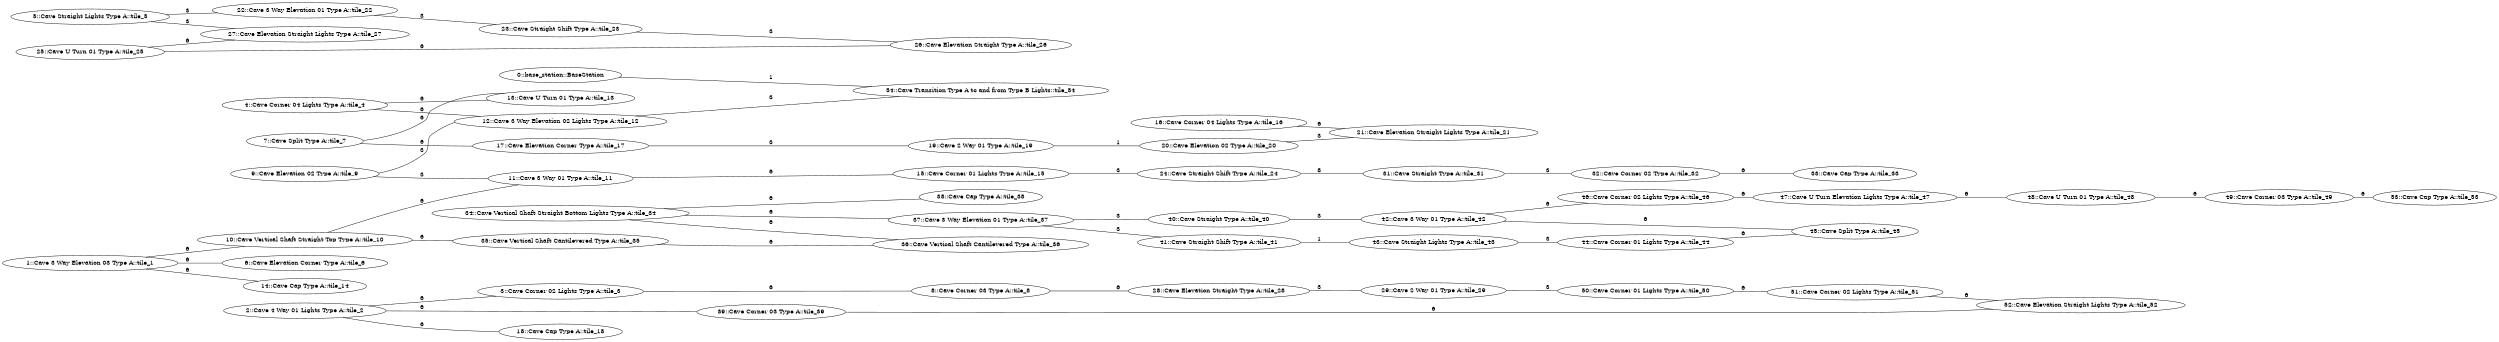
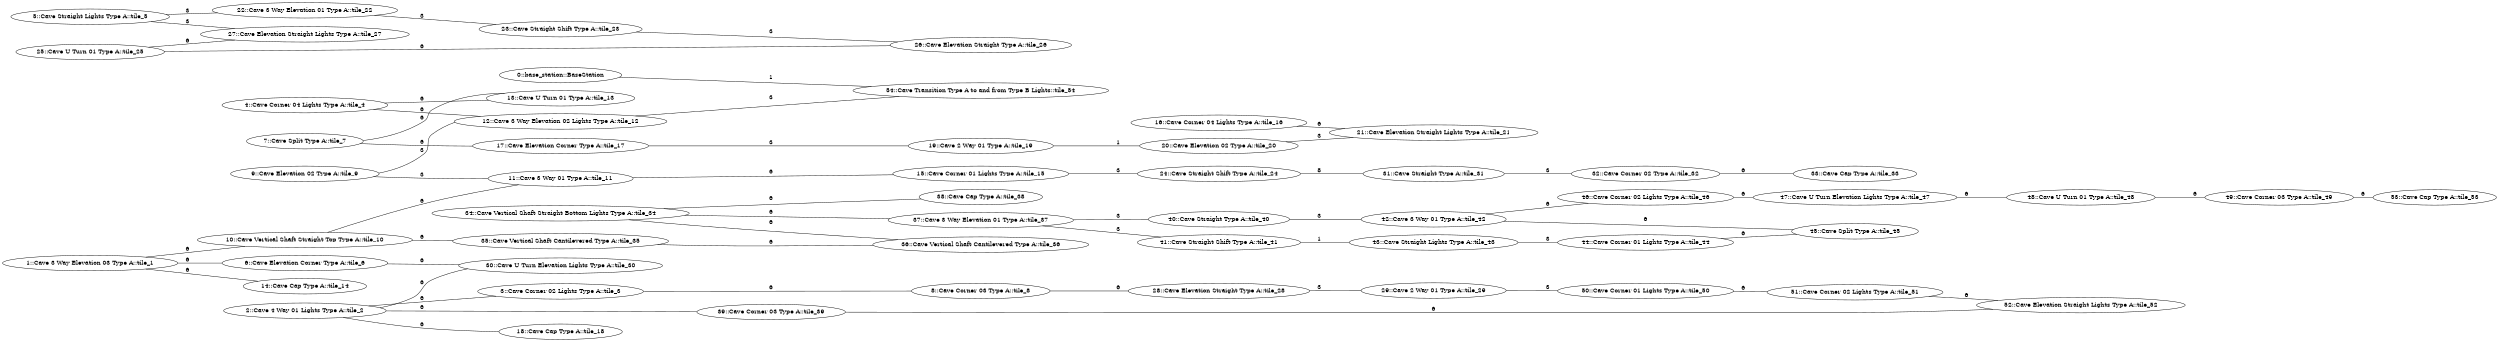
none -> (561, 266)
